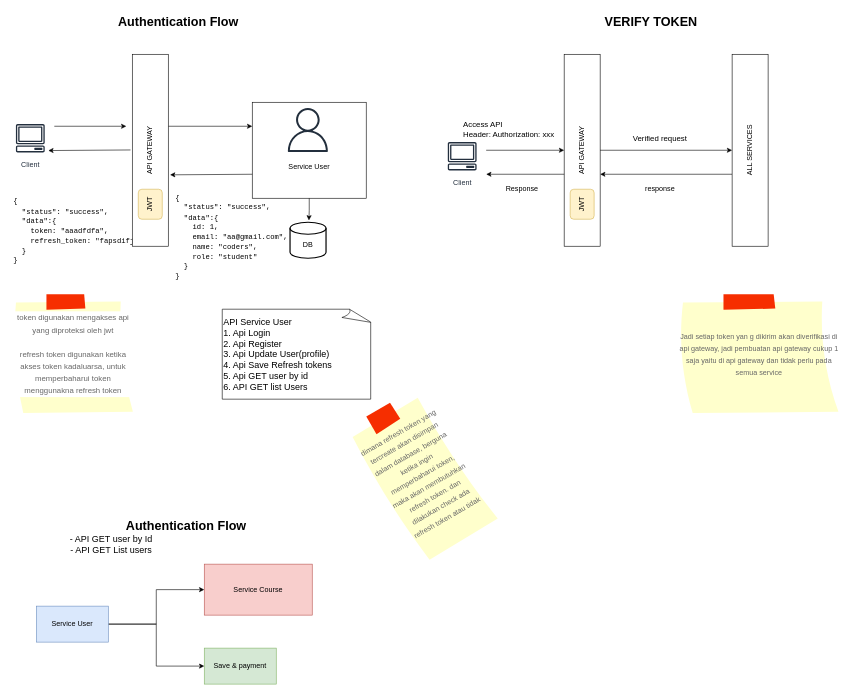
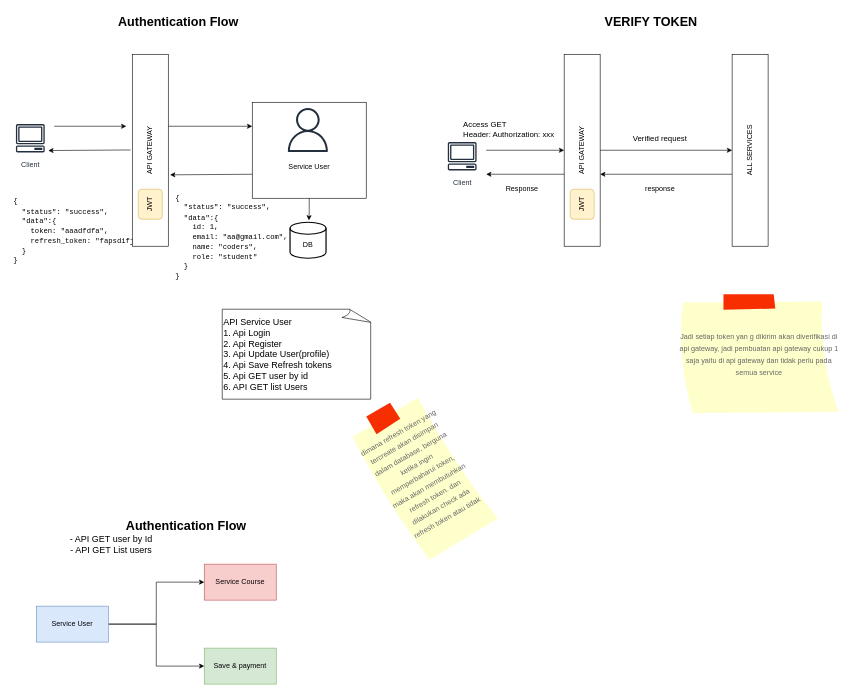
(514, 129) -> (514, 129)
(73, 354) -> none
(258, 590) -> (240, 582)
